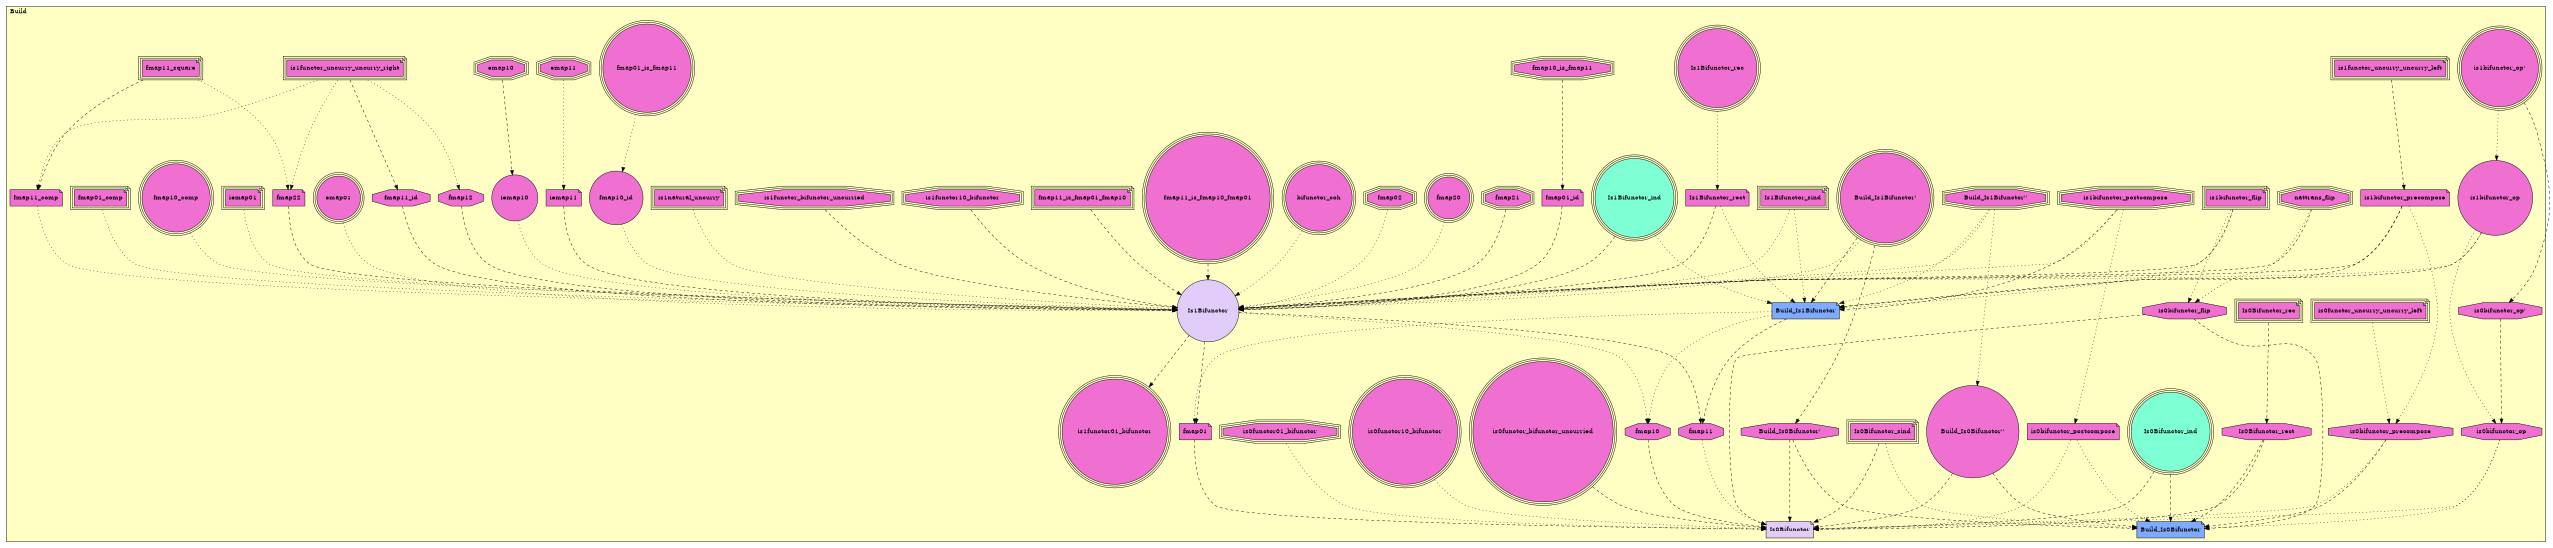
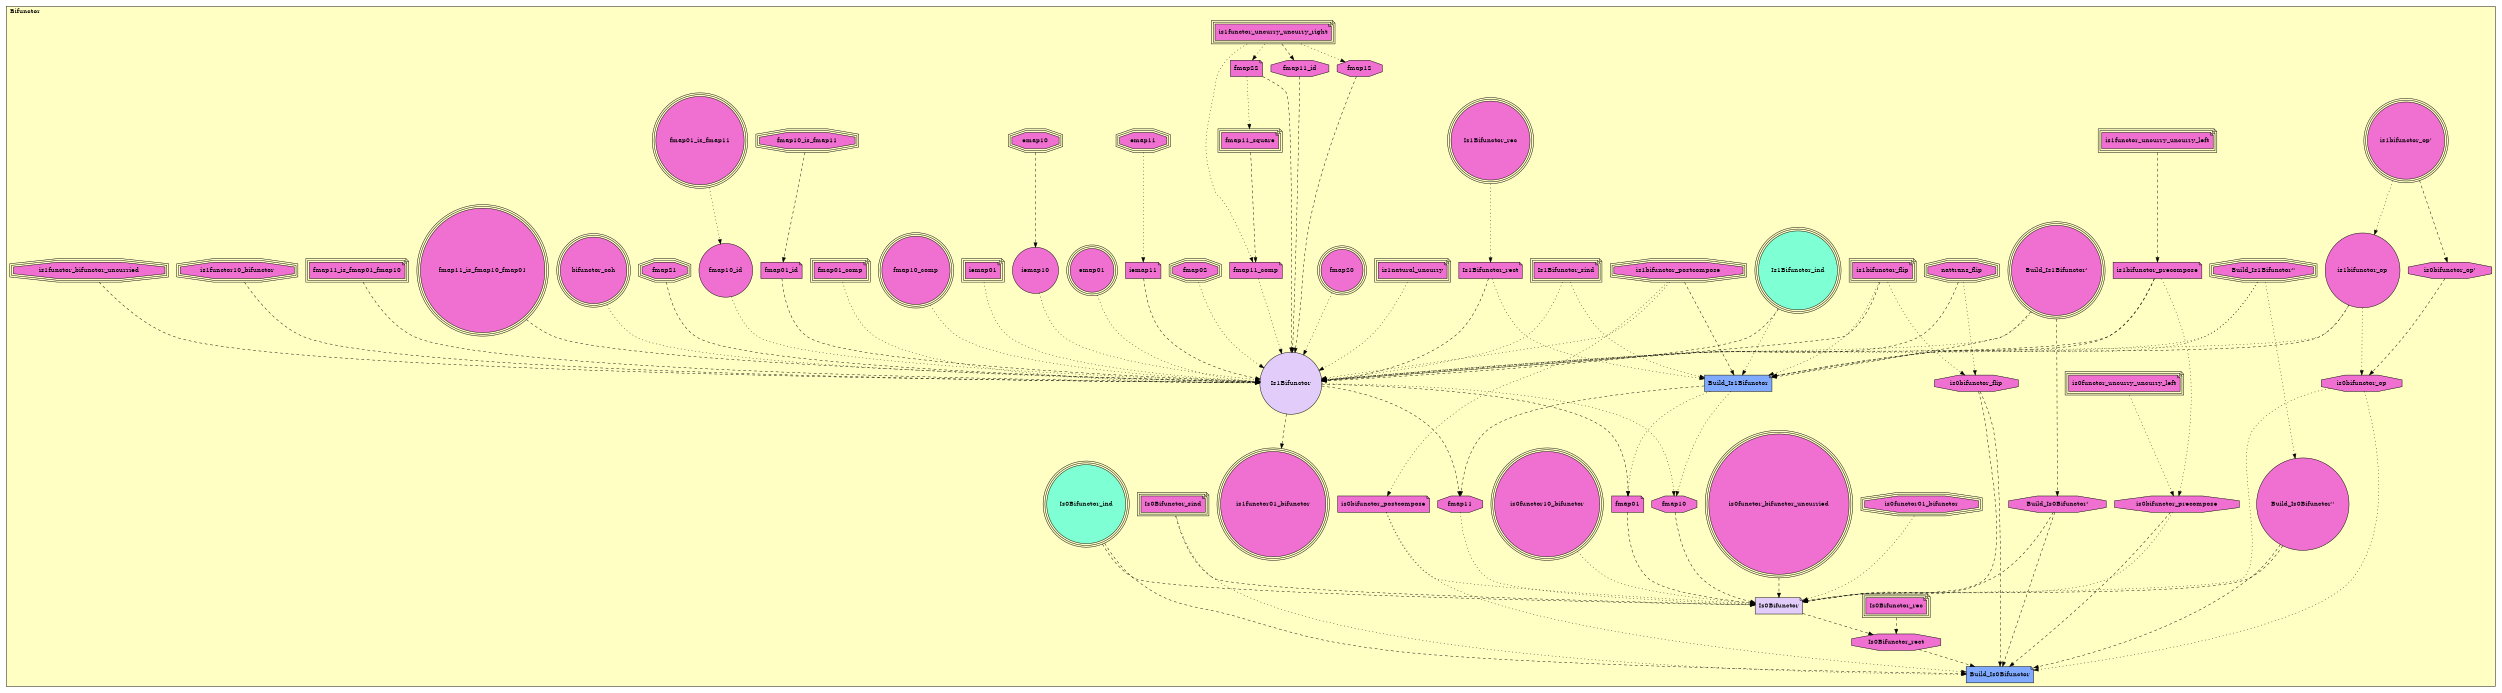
(19, 12) -> (25, 12)
(258, 120) -> (1248, 100)
(2060, 523) -> (1836, 623)
